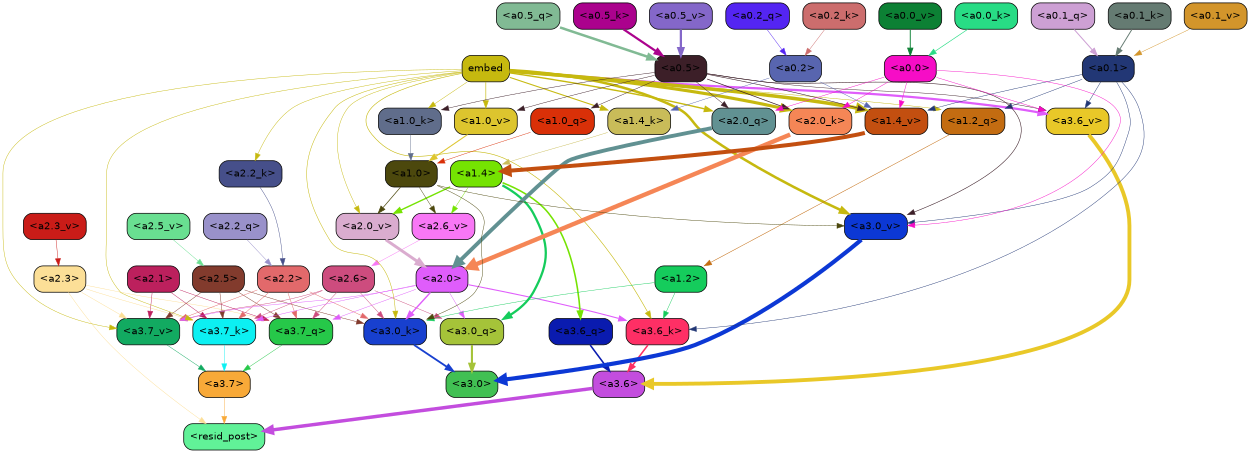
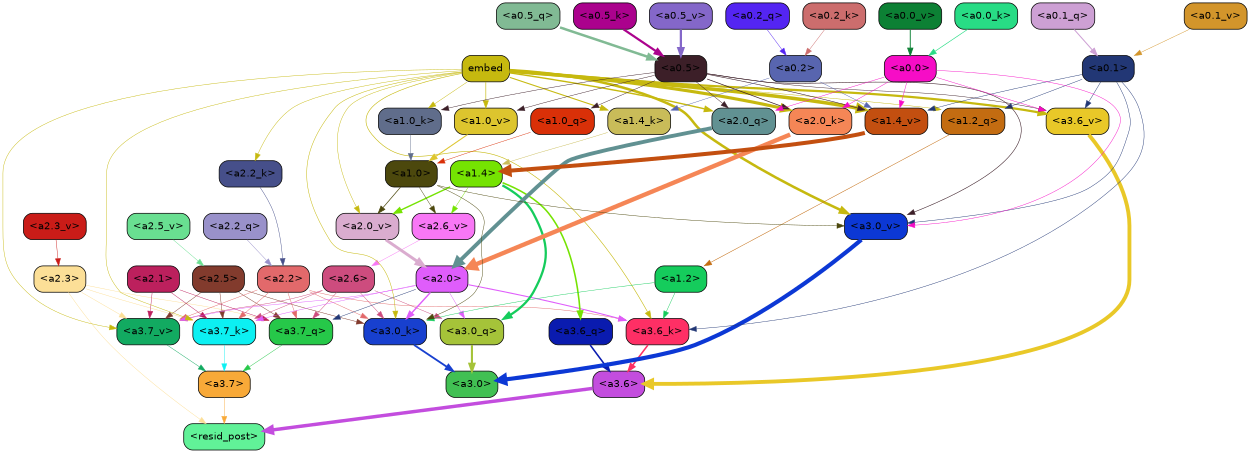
(1140, 16) -> none
(775, 89) -> (775, 89)
(378, 303) -> (366, 307)
none -> (464, 307)
